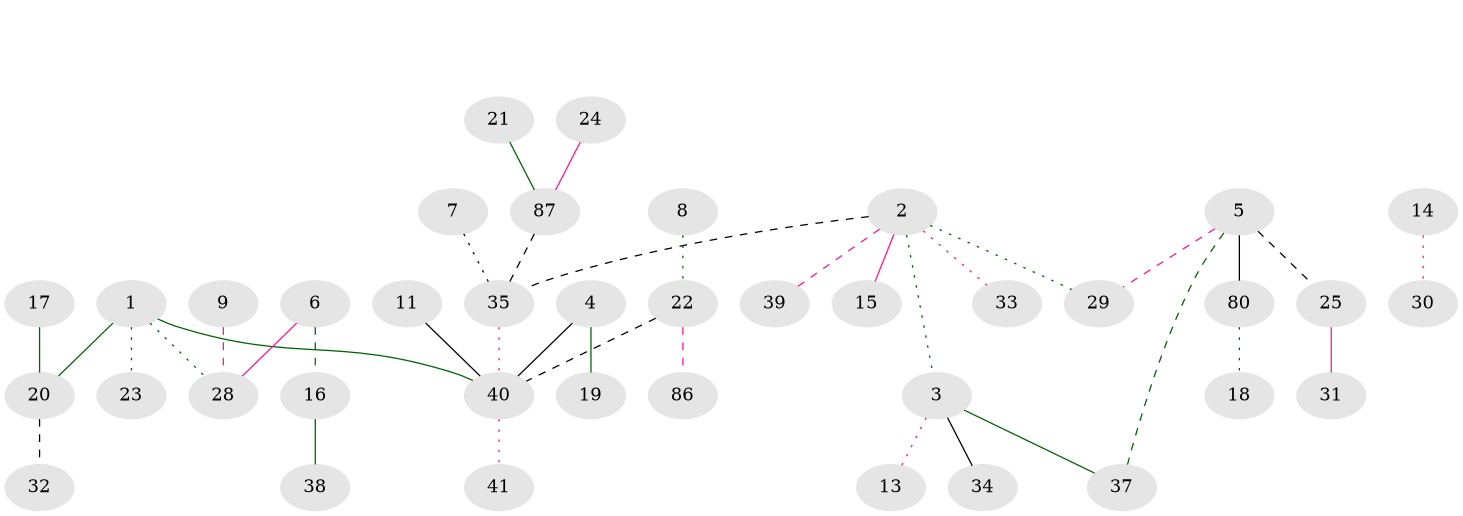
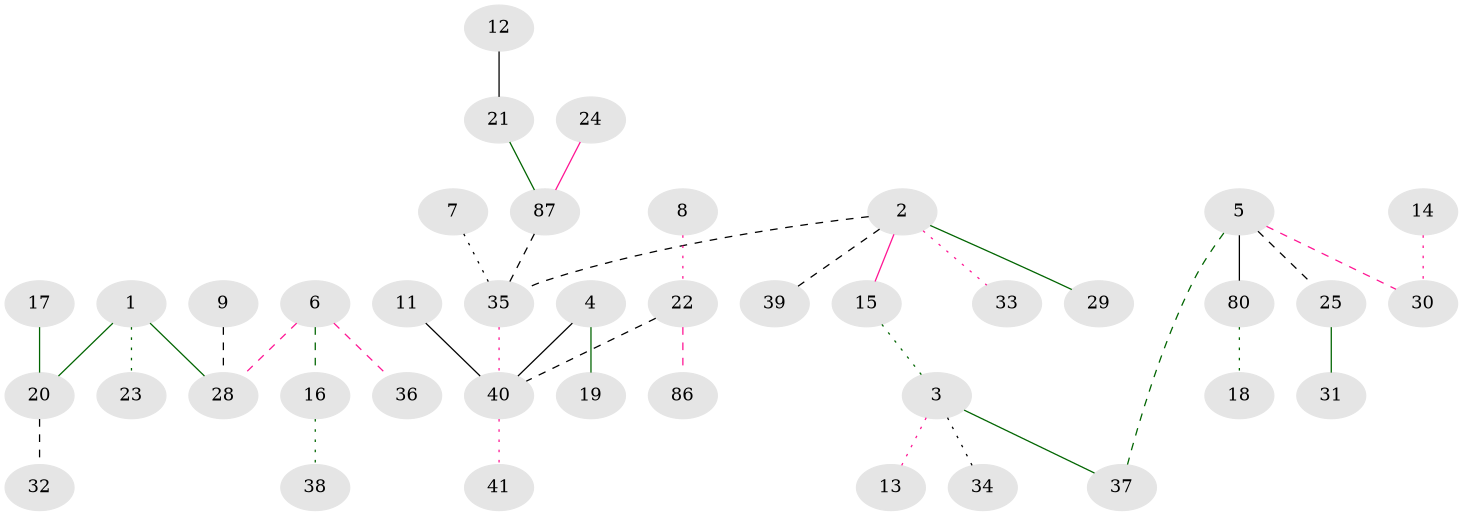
none -> (499, 28)
(1001, 257) -> (1001, 257)
(683, 258) -> (683, 258)
(839, 258) -> (839, 258)
(1169, 258) -> (1331, 258)
(920, 304) -> (902, 350)
(307, 349) -> none
(177, 350) -> (177, 350)
(223, 350) -> (223, 350)
(1331, 350) -> (1331, 350)
(265, 354) -> (269, 350)
none -> (407, 396)
(315, 442) -> (315, 442)
(960, 442) -> (960, 442)
